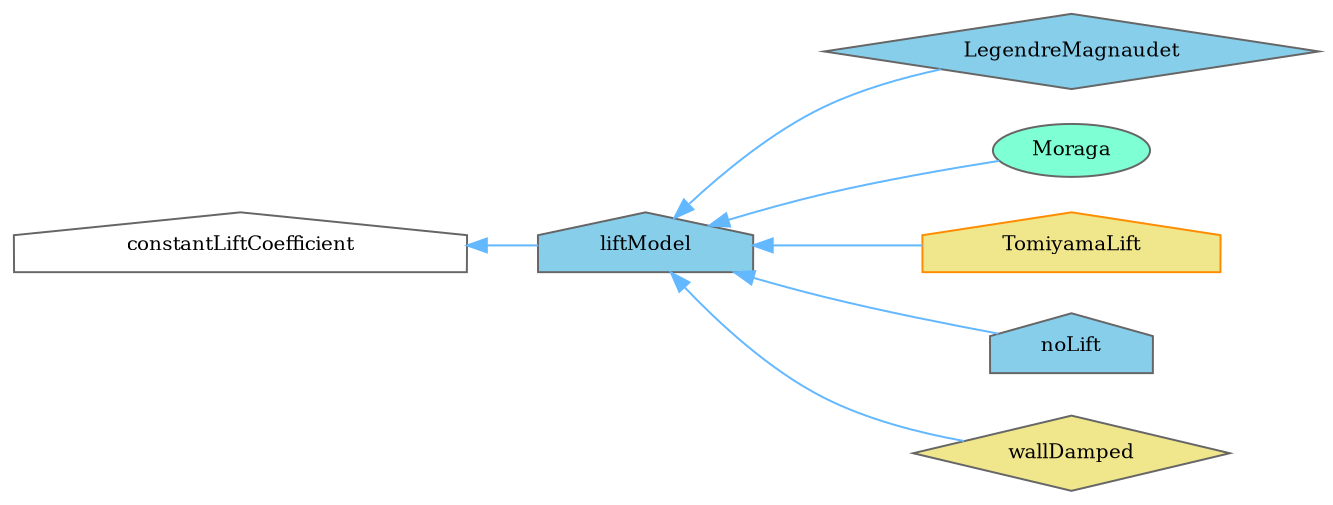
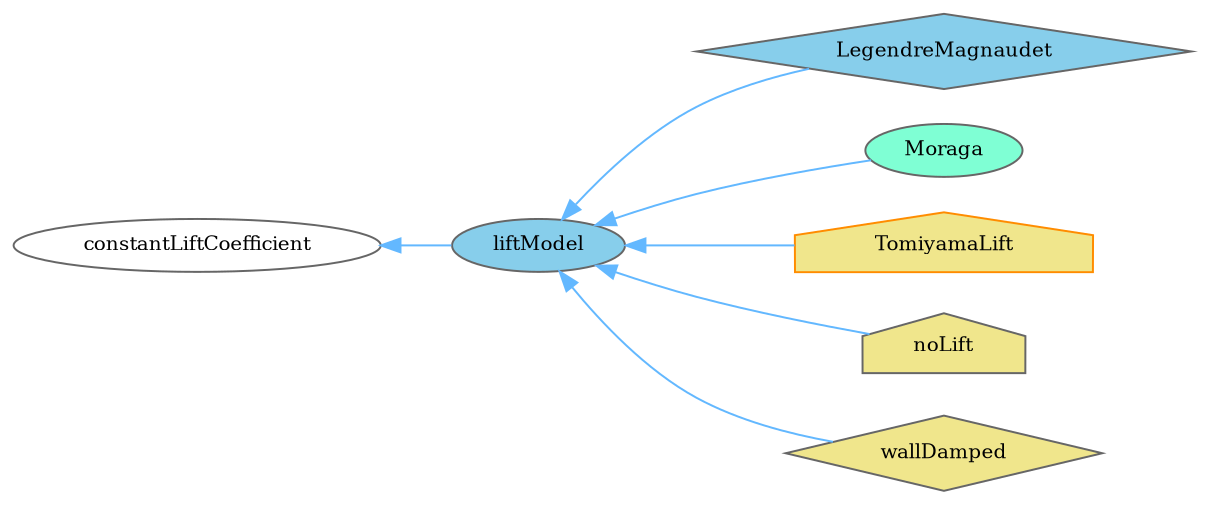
(240, 245) -> (197, 245)
(646, 245) -> (539, 245)
(1071, 346) -> (944, 346)
